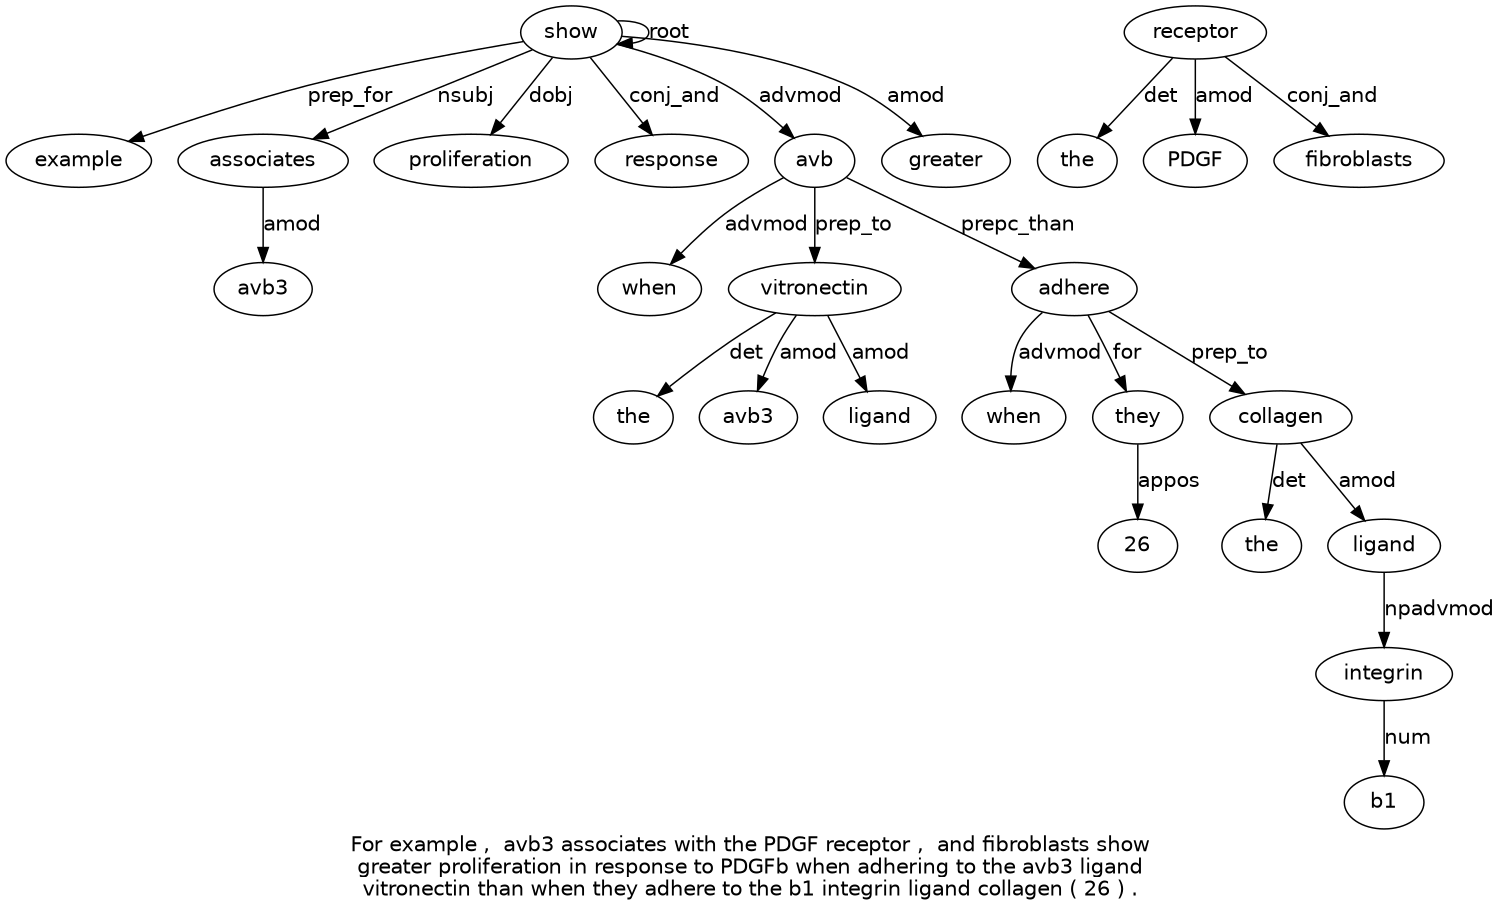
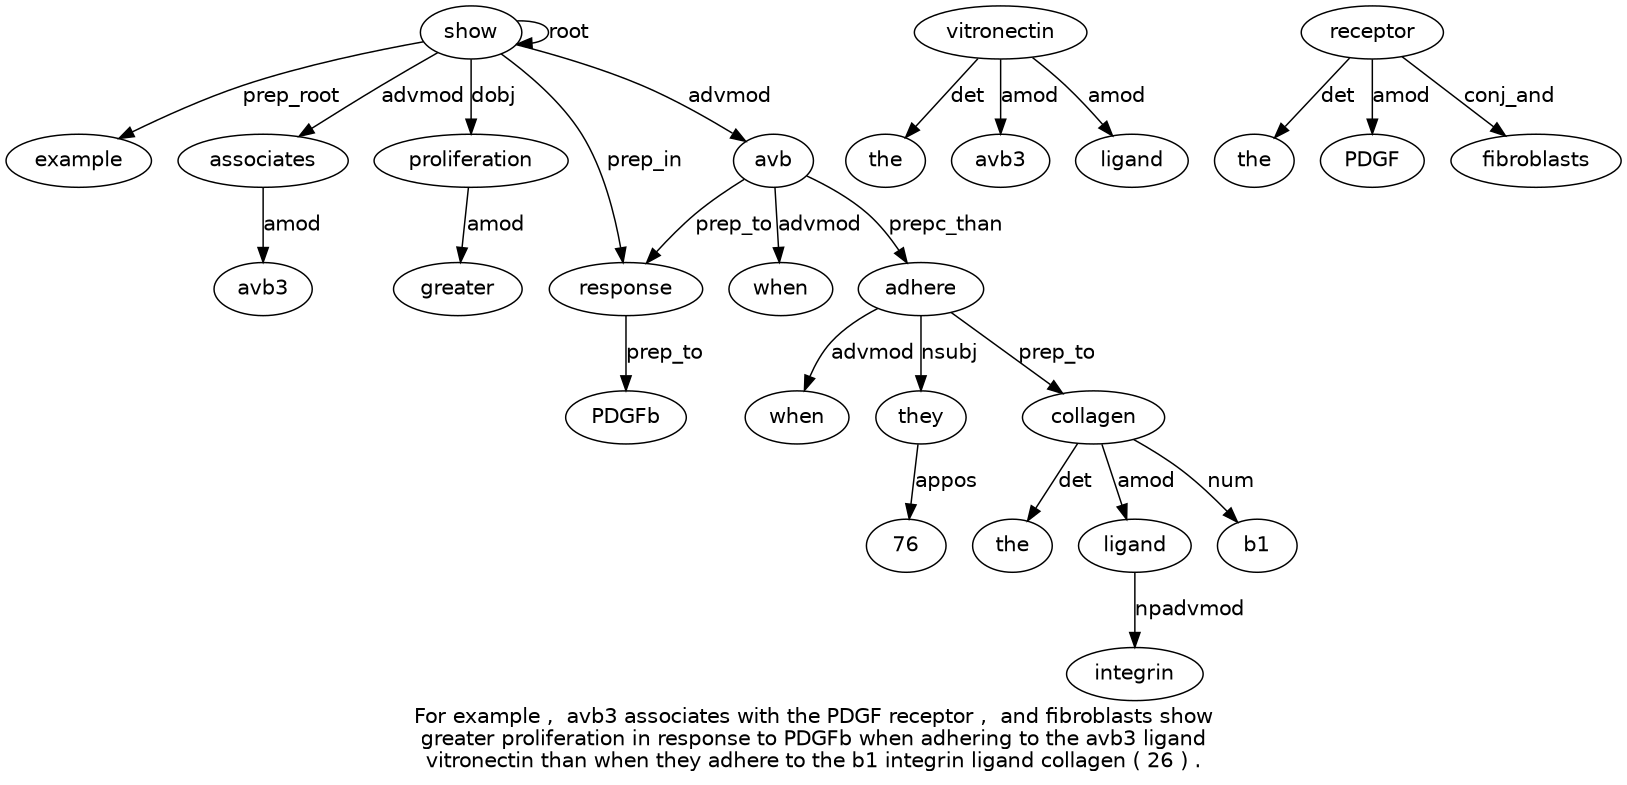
(774, 60) -> (465, 218)
(350, 97) -> (291, 97)
(466, 97) -> (423, 97)
(675, 97) -> (645, 161)
(815, 218) -> (697, 212)
(1127, 353) -> (950, 353)
none -> (626, 417)
(1138, 546) -> (906, 546)
(1384, 731) -> (1183, 472)
